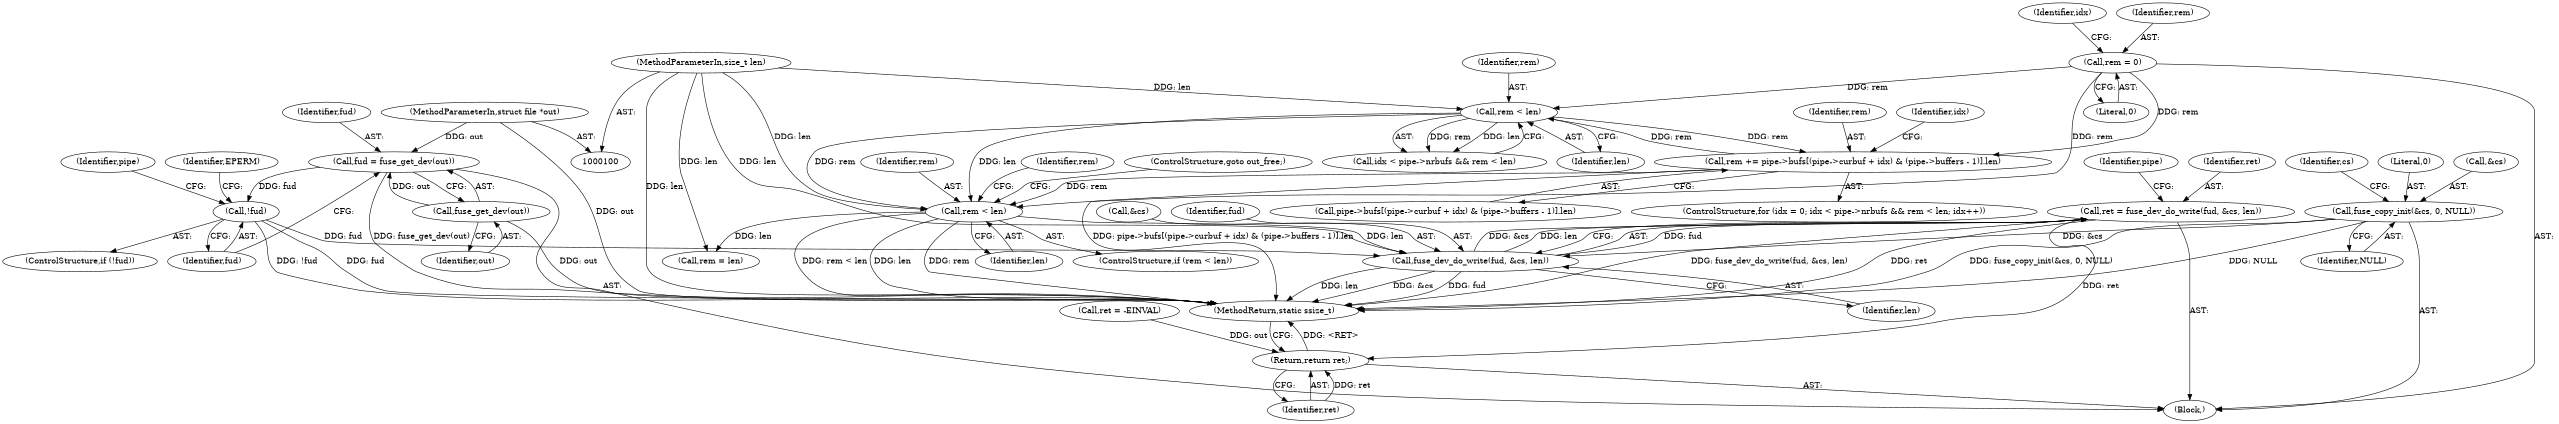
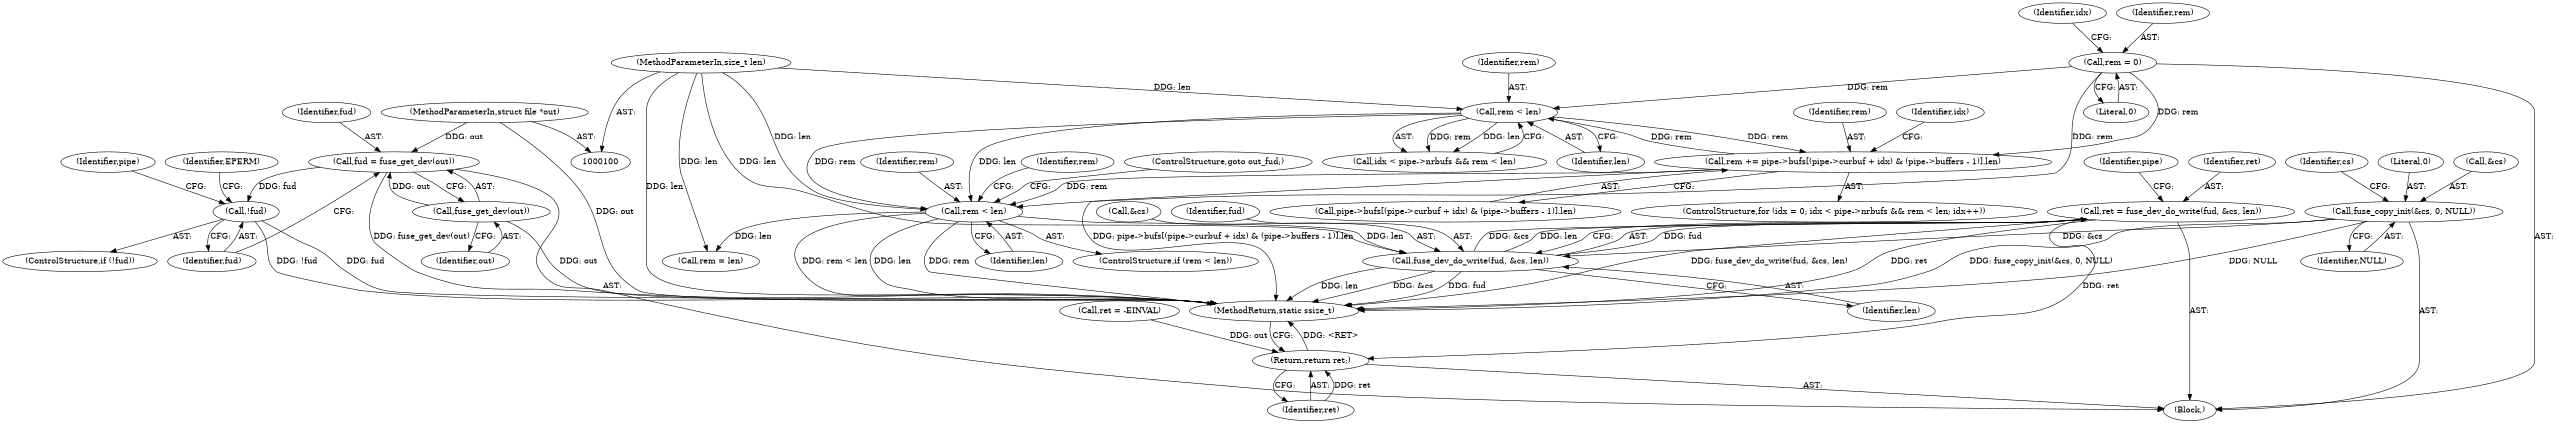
(1218, 162) -> (1218, 162)
(818, 249) -> none
